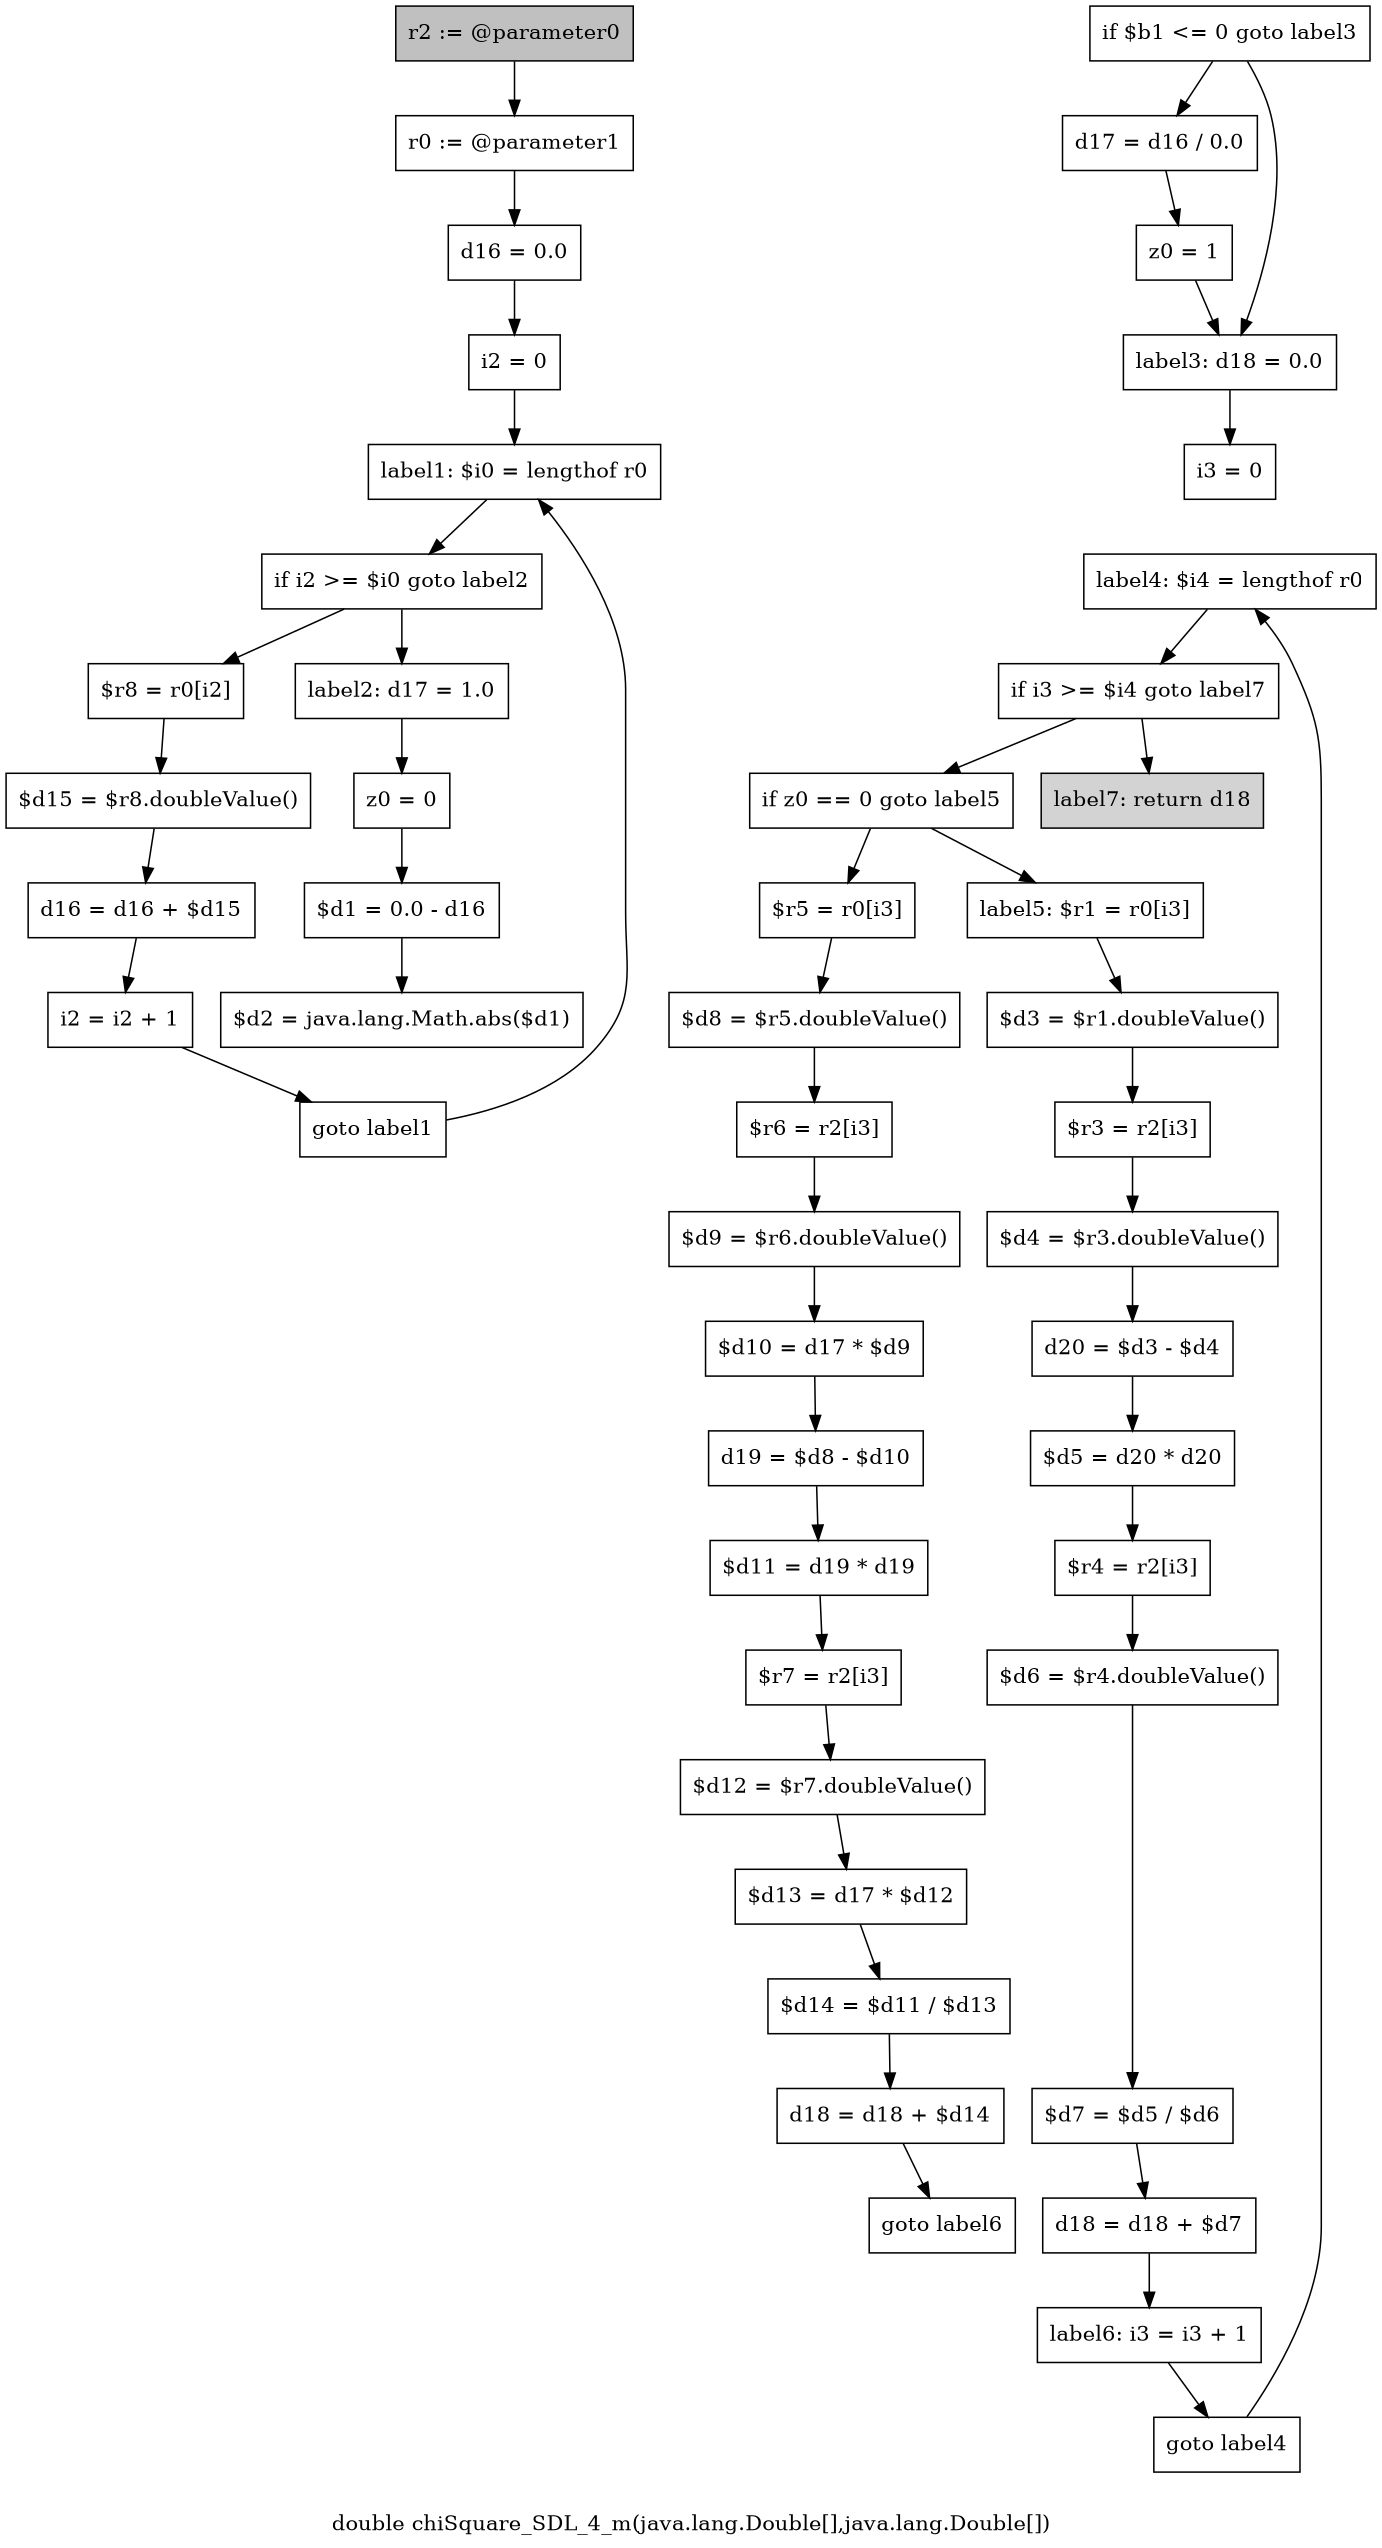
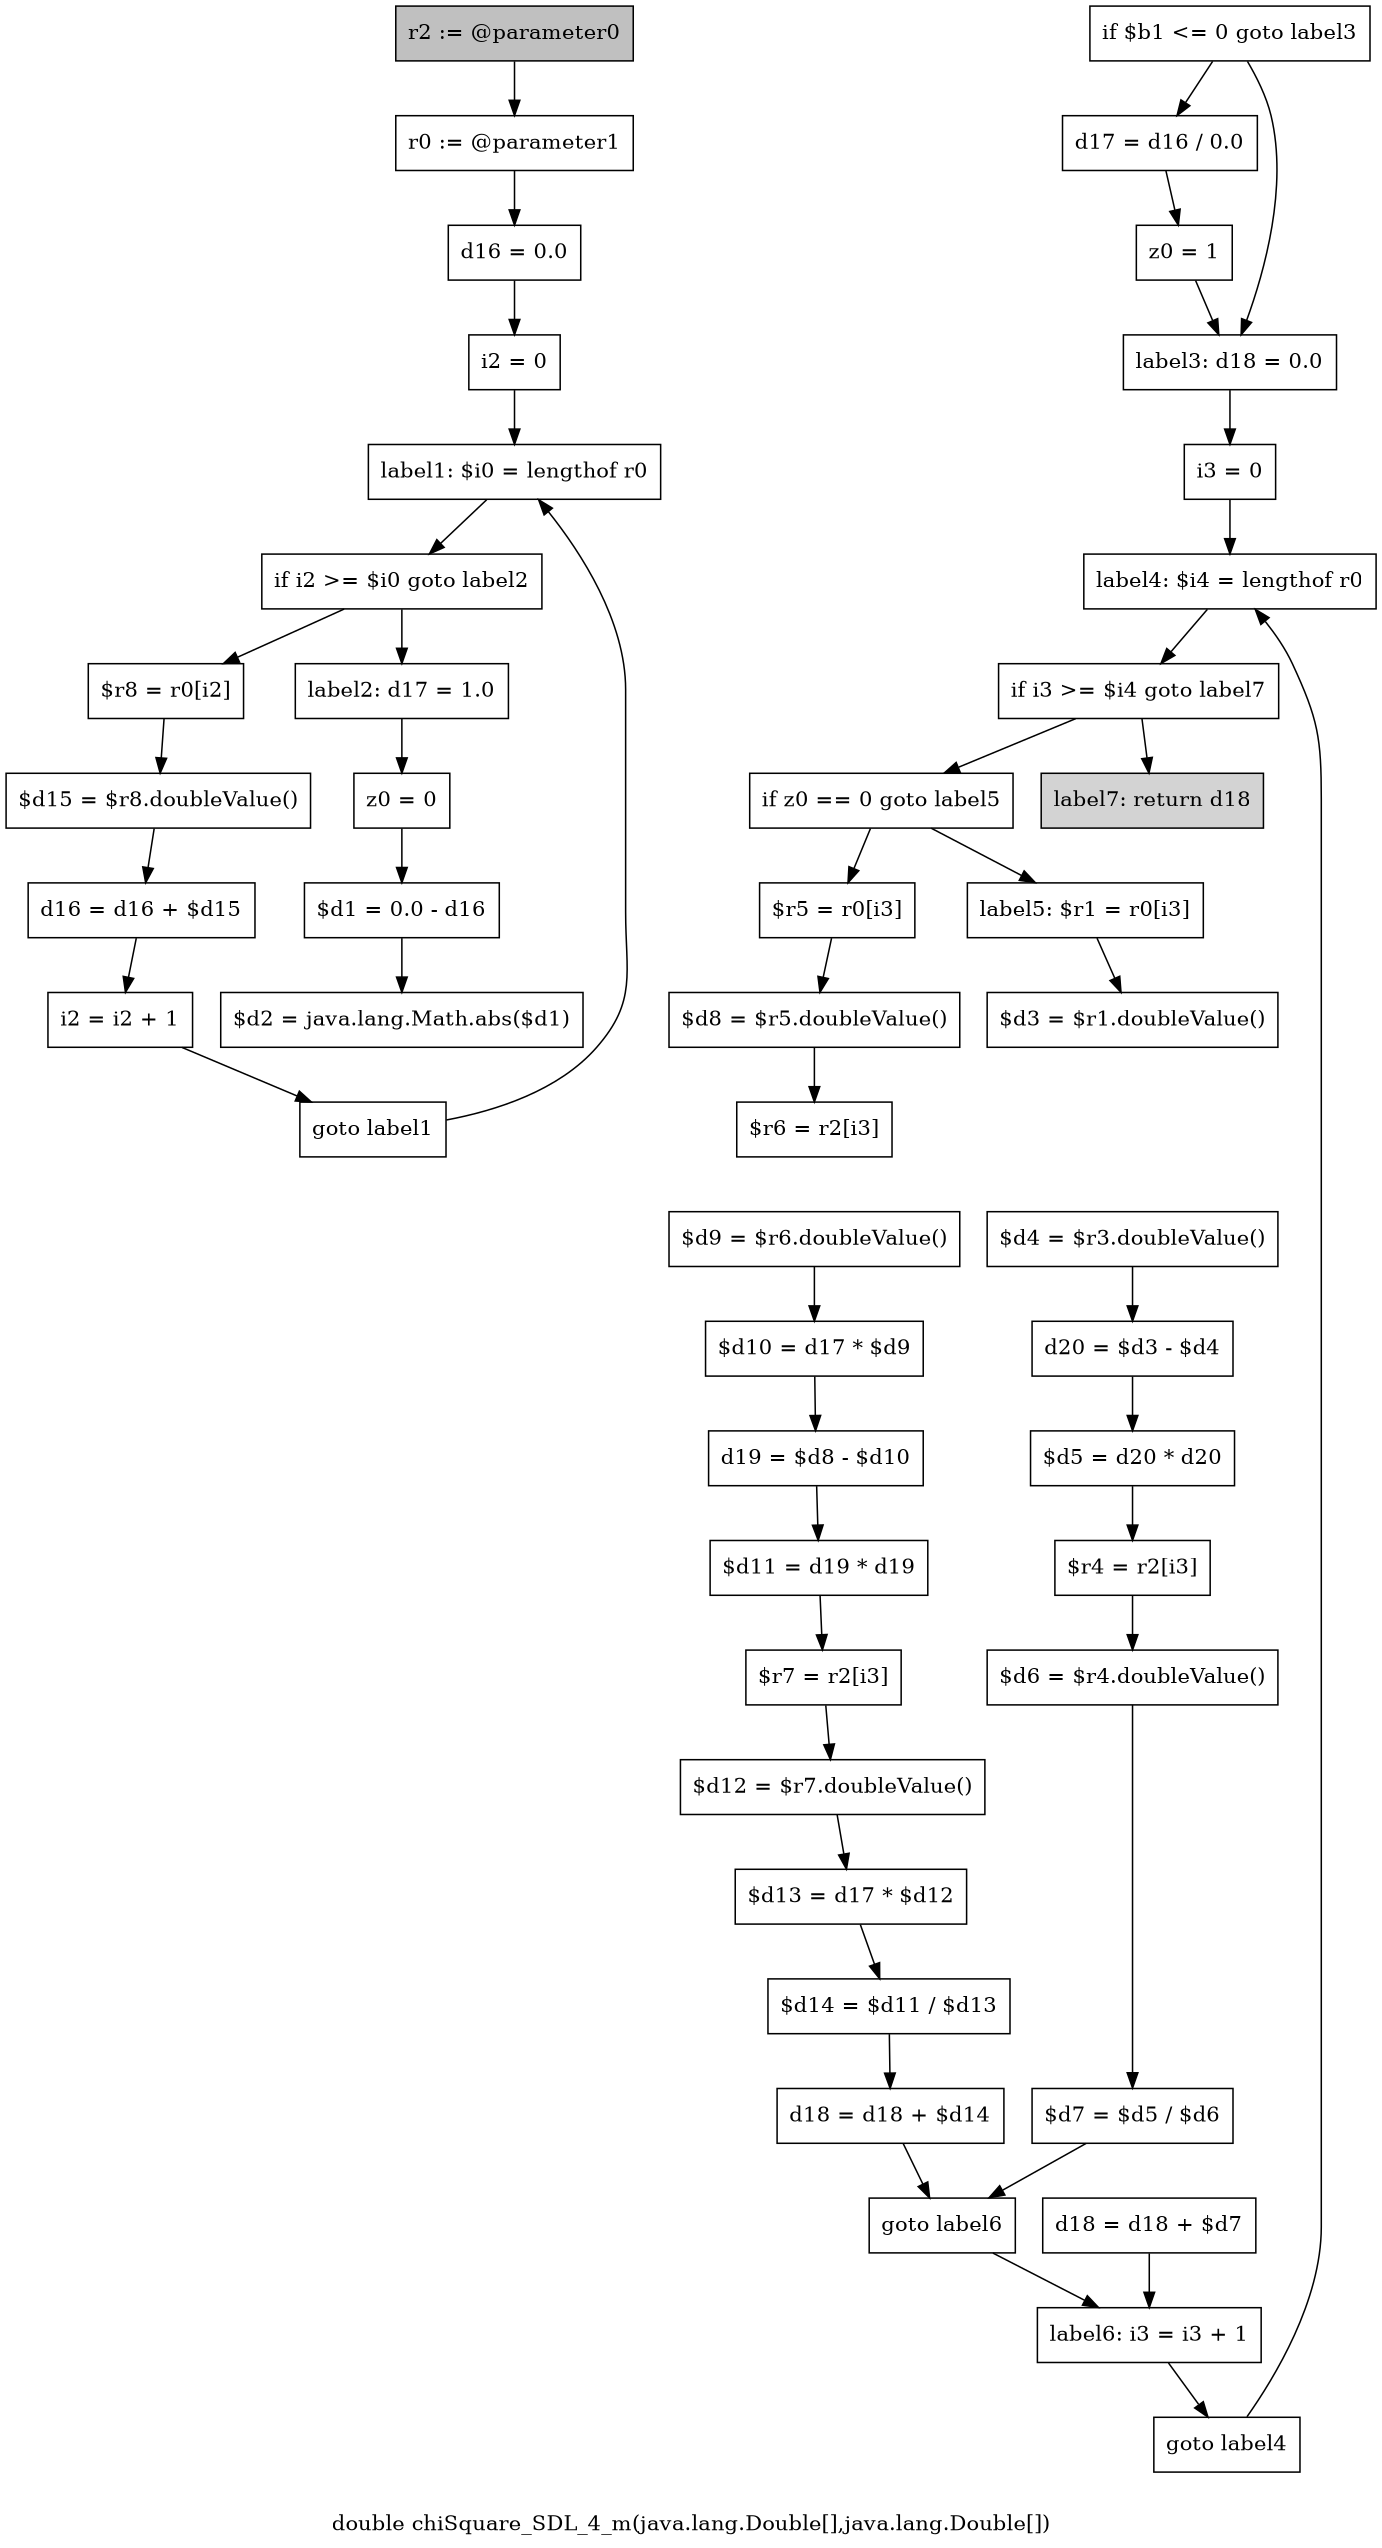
none -> (1230, 519)
(1133, 1129) -> none
(814, 1177) -> none
(1140, 2163) -> (1044, 2167)
none -> (1039, 2277)
